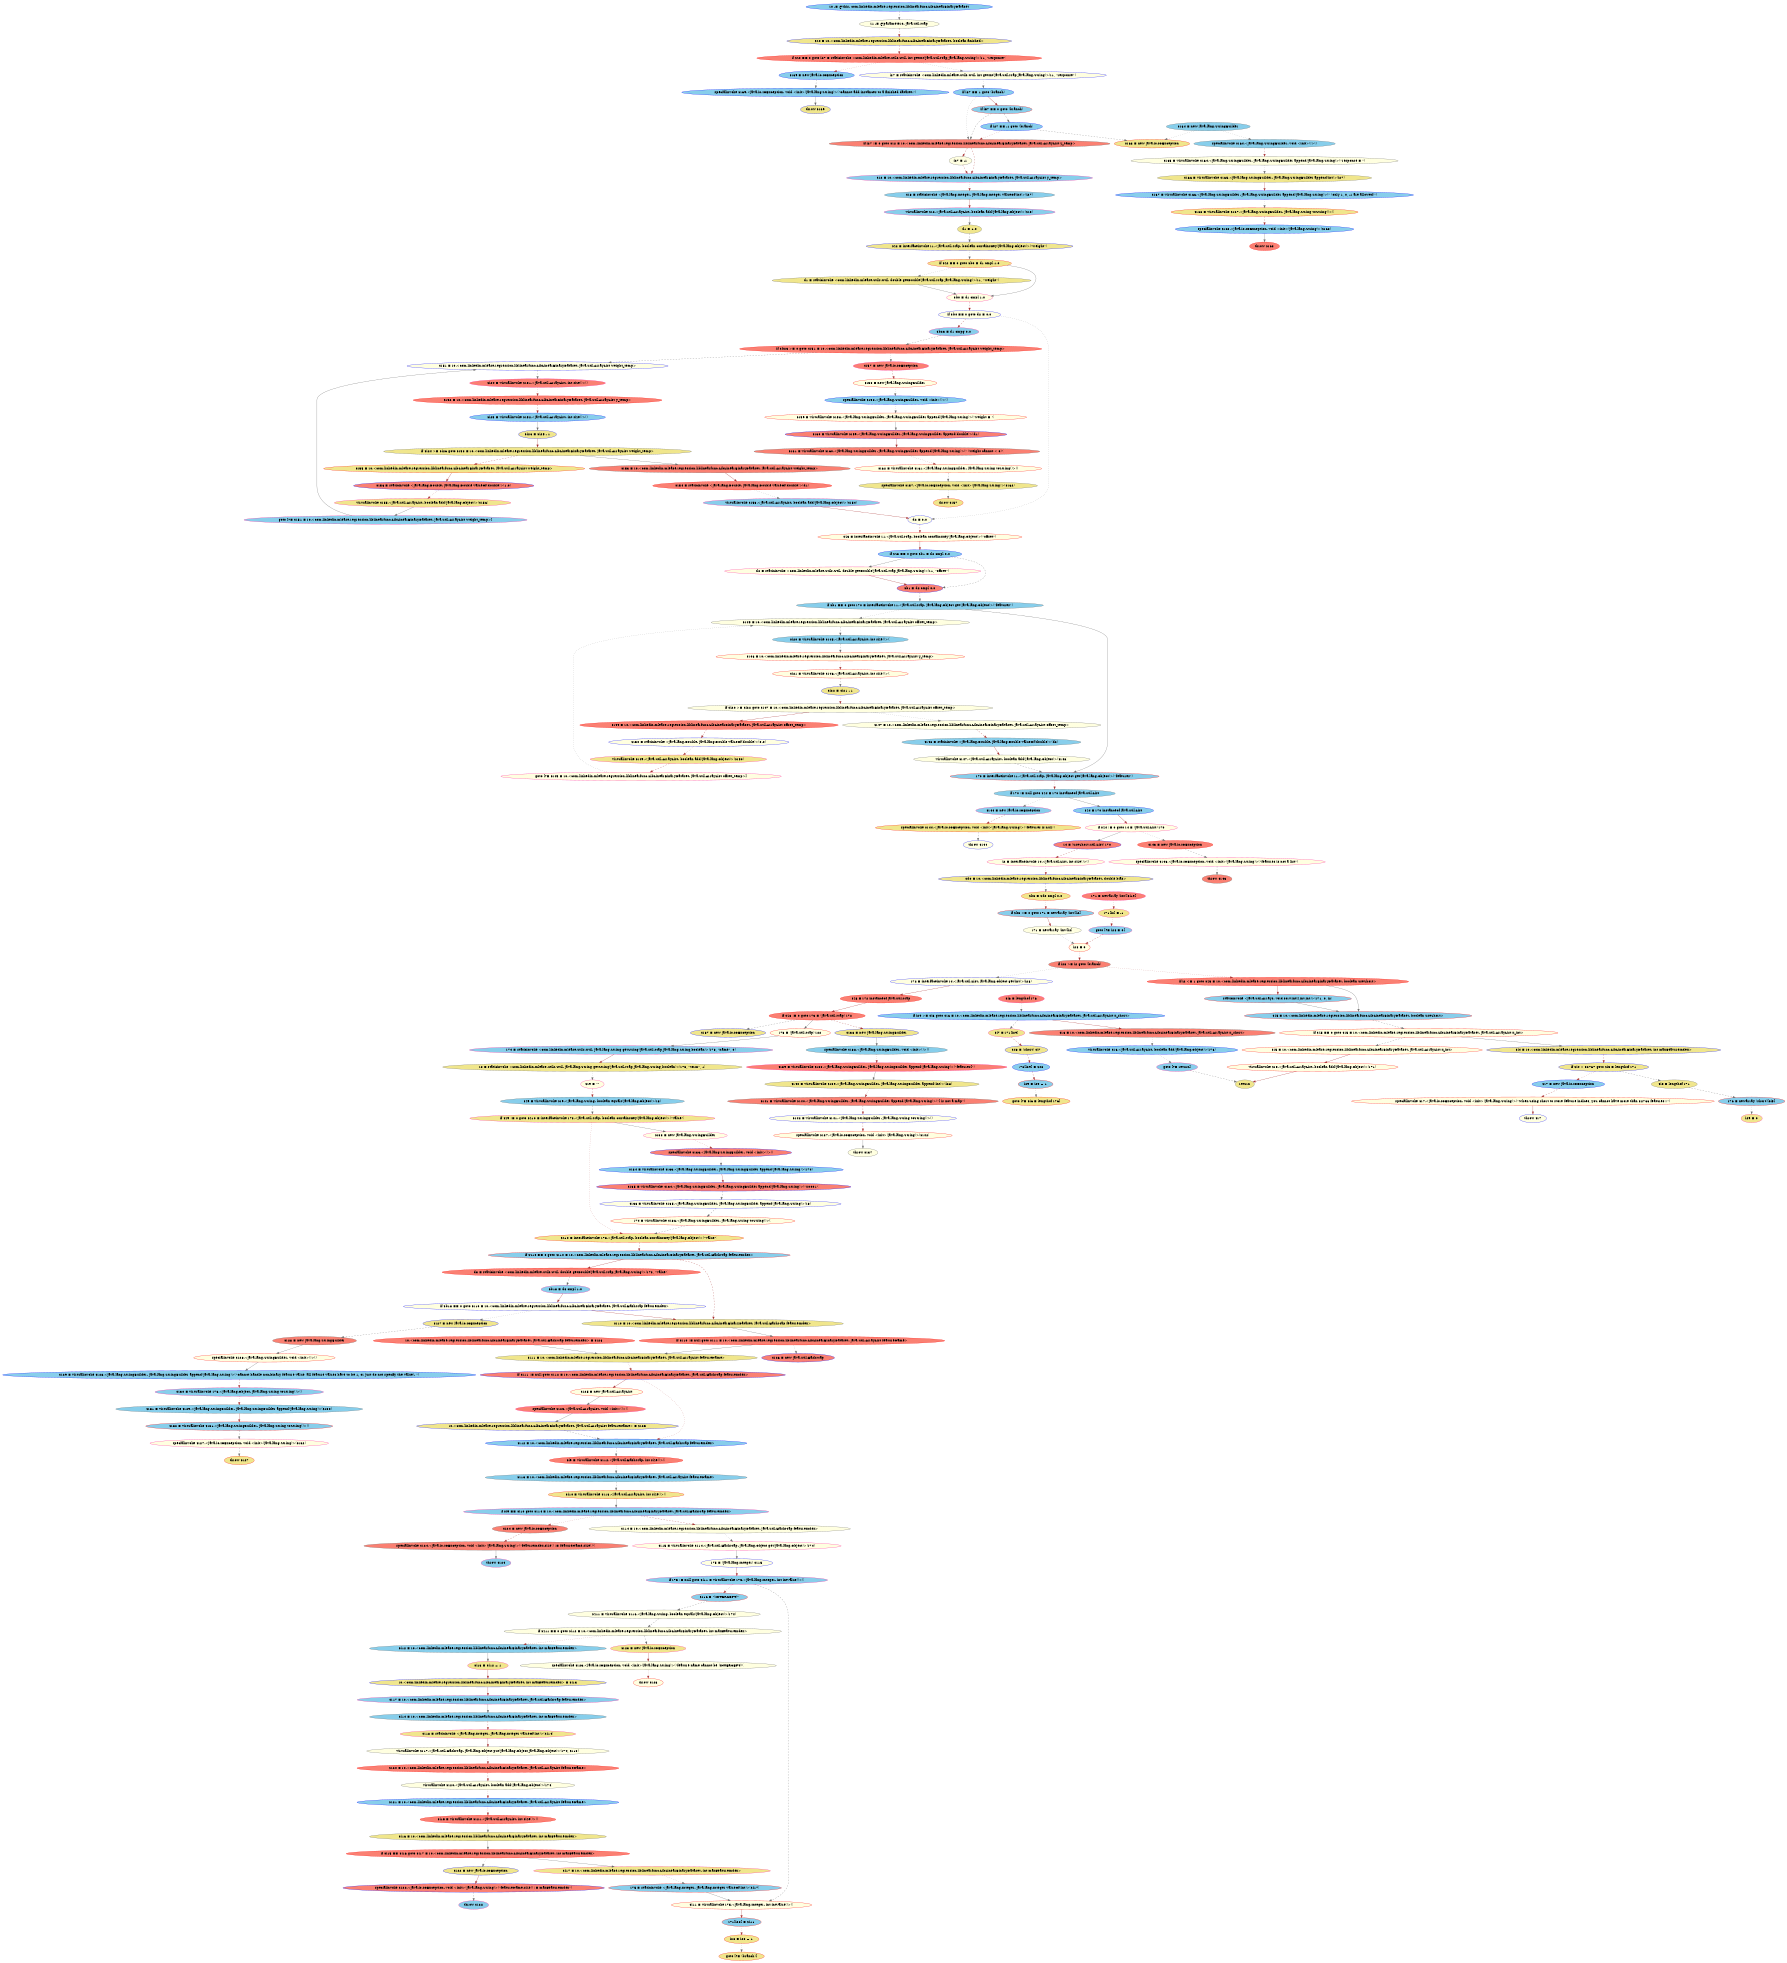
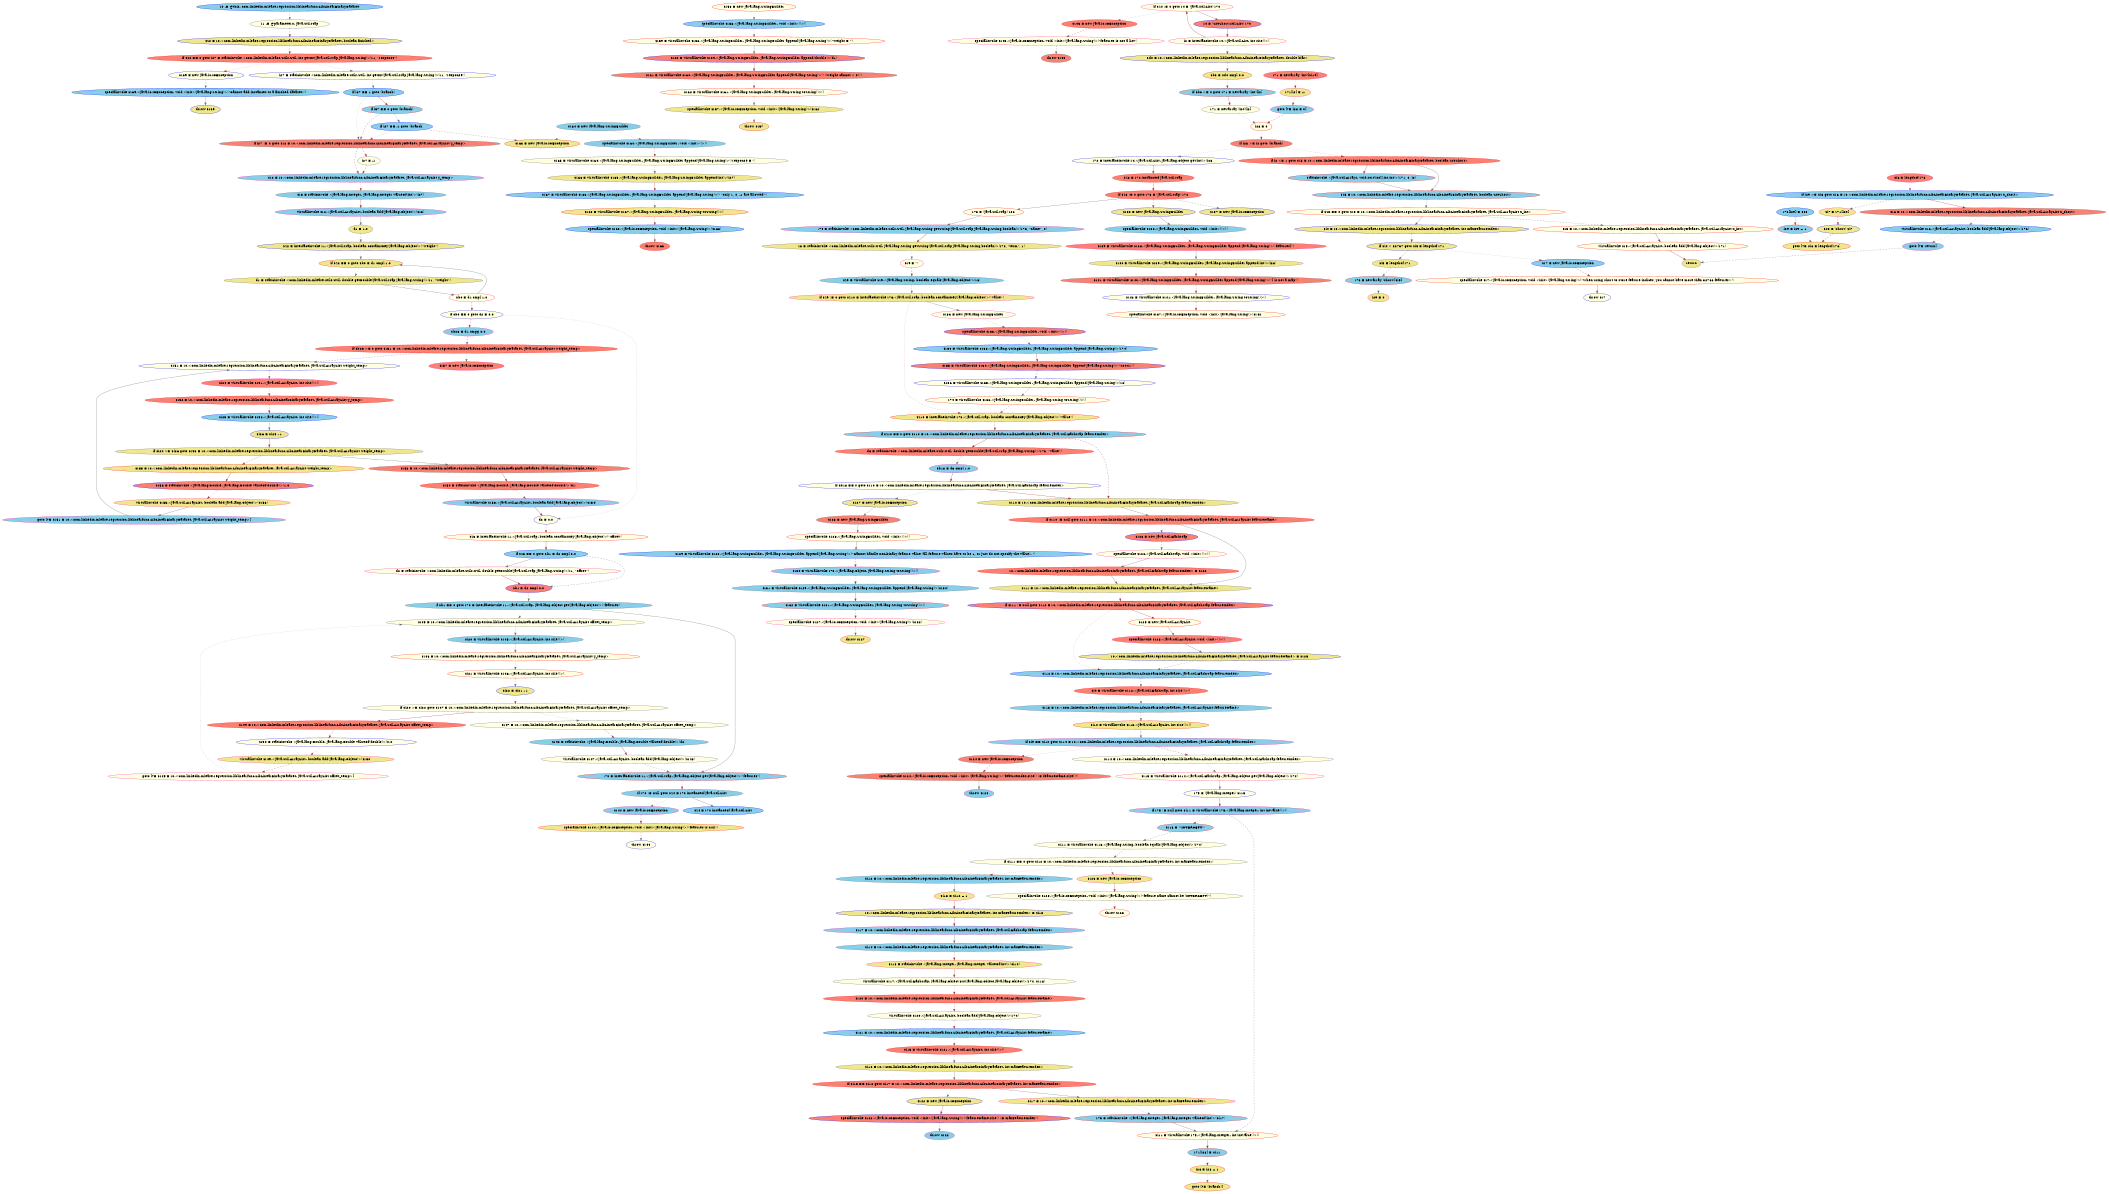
(817, 75) -> (206, 75)
(1033, 285) -> (454, 269)
(893, 373) -> none
none -> (1162, 554)
(1121, 818) -> (1192, 29)
(1068, 853) -> (1227, 31)
(1028, 1057) -> (1828, 237)
(863, 1153) -> none
